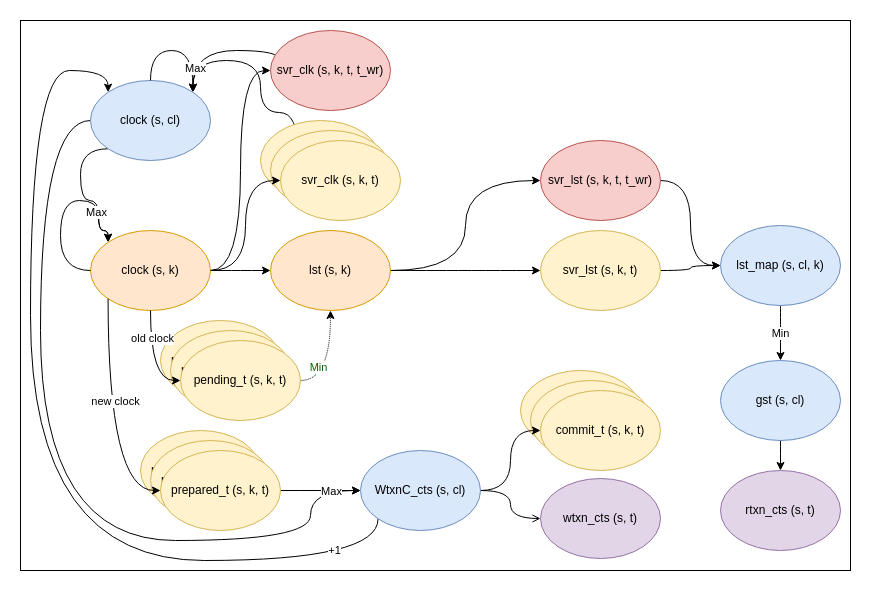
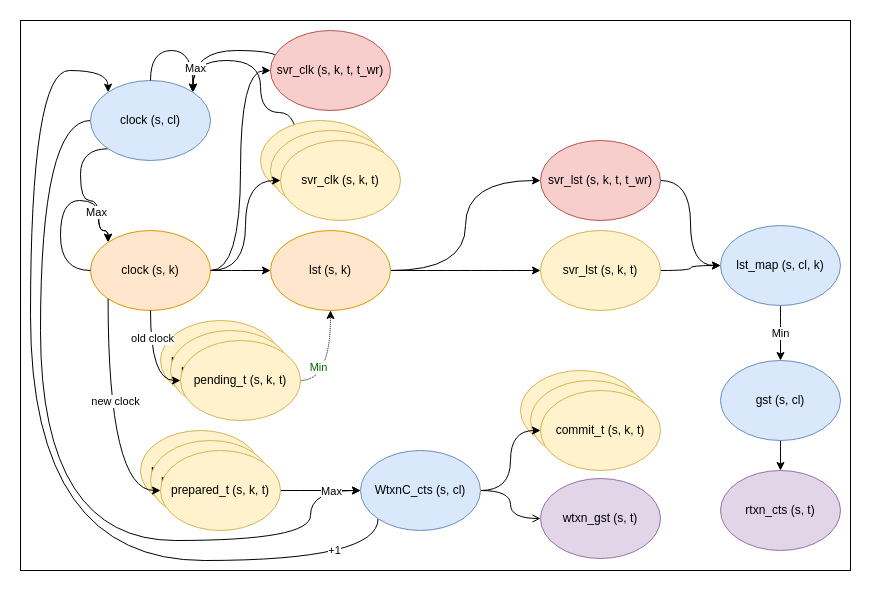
(601, 519) -> (601, 519)
